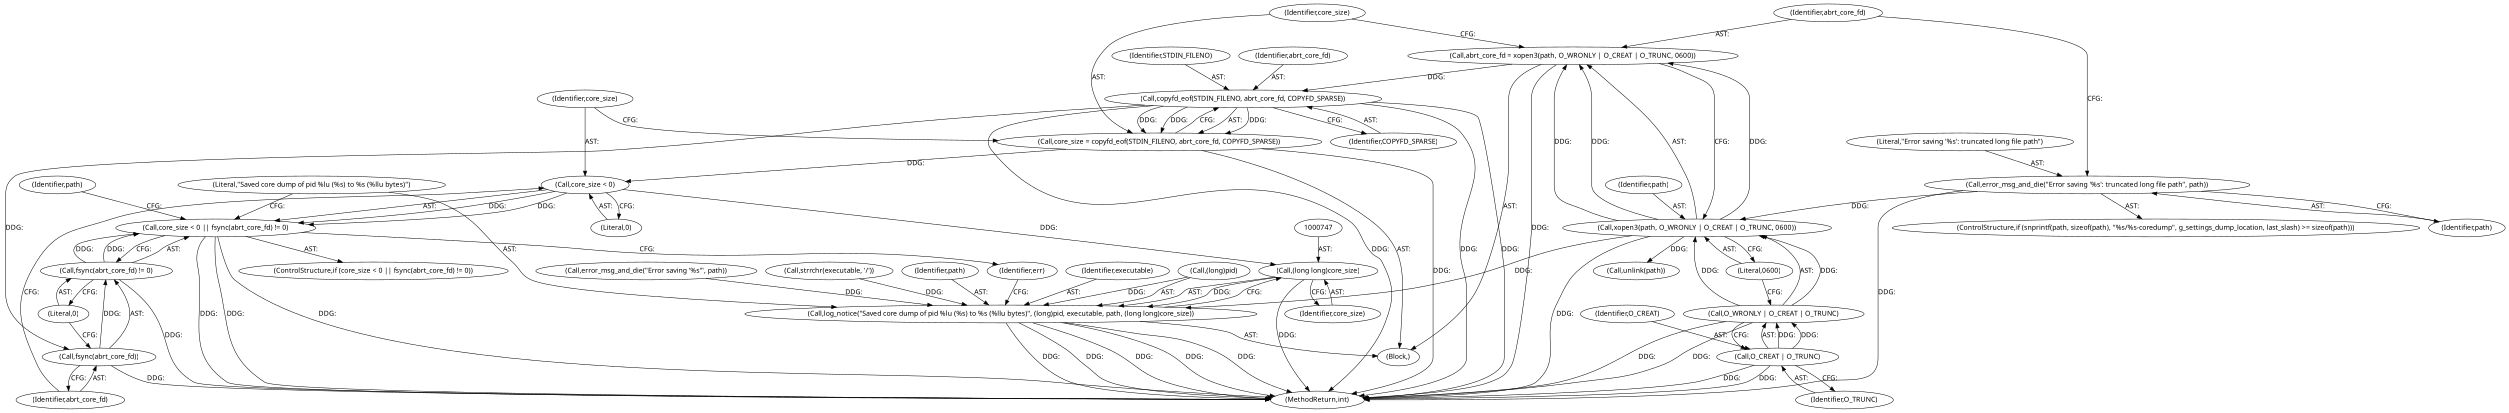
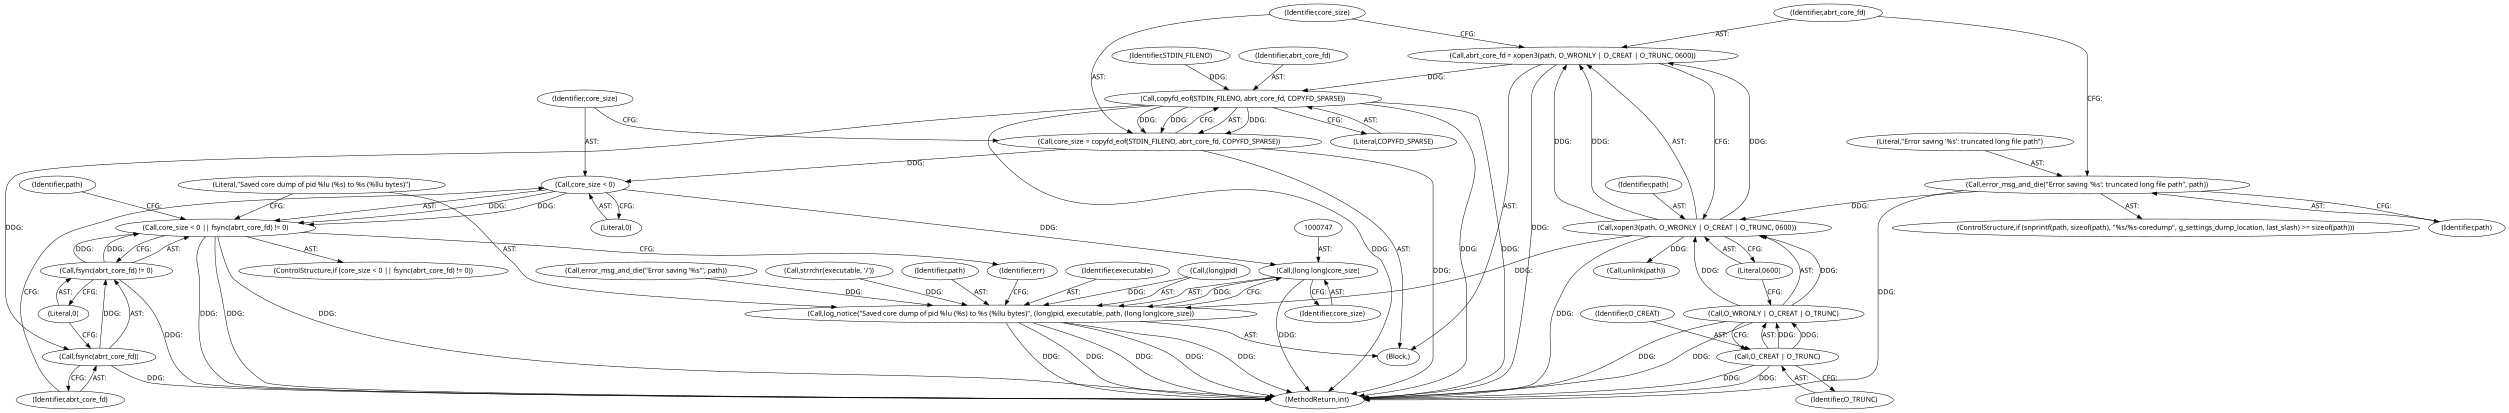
(1219, 77) -> (1219, 77)
(1393, 142) -> (1393, 142)
